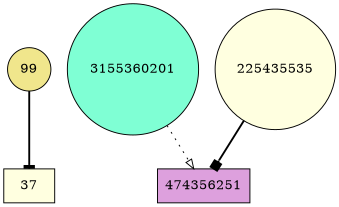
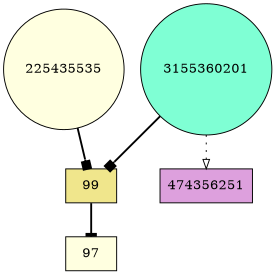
(29, 69) -> (91, 186)
none -> (137, 139)
(231, 140) -> (81, 144)
(29, 186) -> (91, 254)
